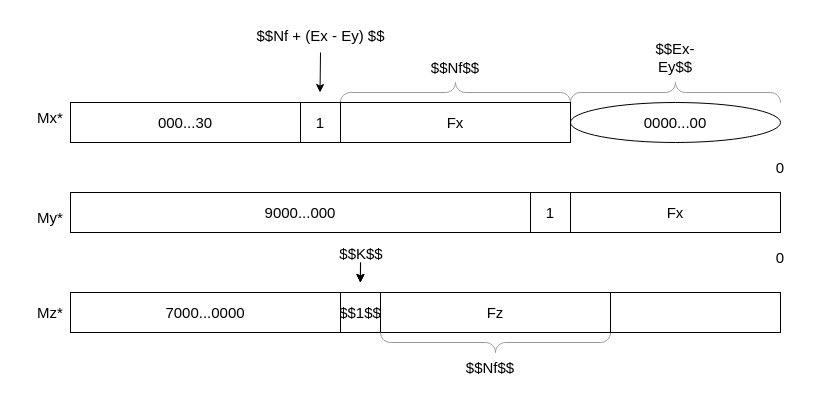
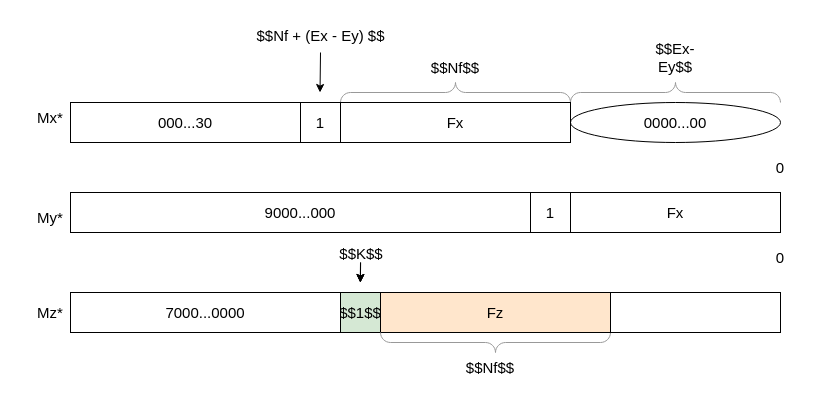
(361, 313) -> (361, 313)
(496, 313) -> (496, 313)
